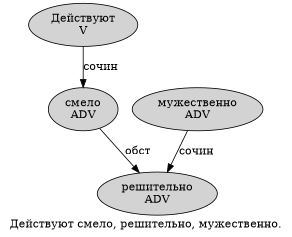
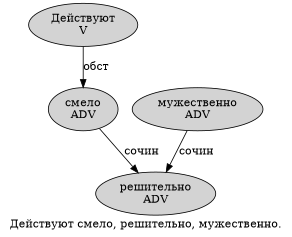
(101, 67) -> (96, 67)
(138, 151) -> (142, 151)
